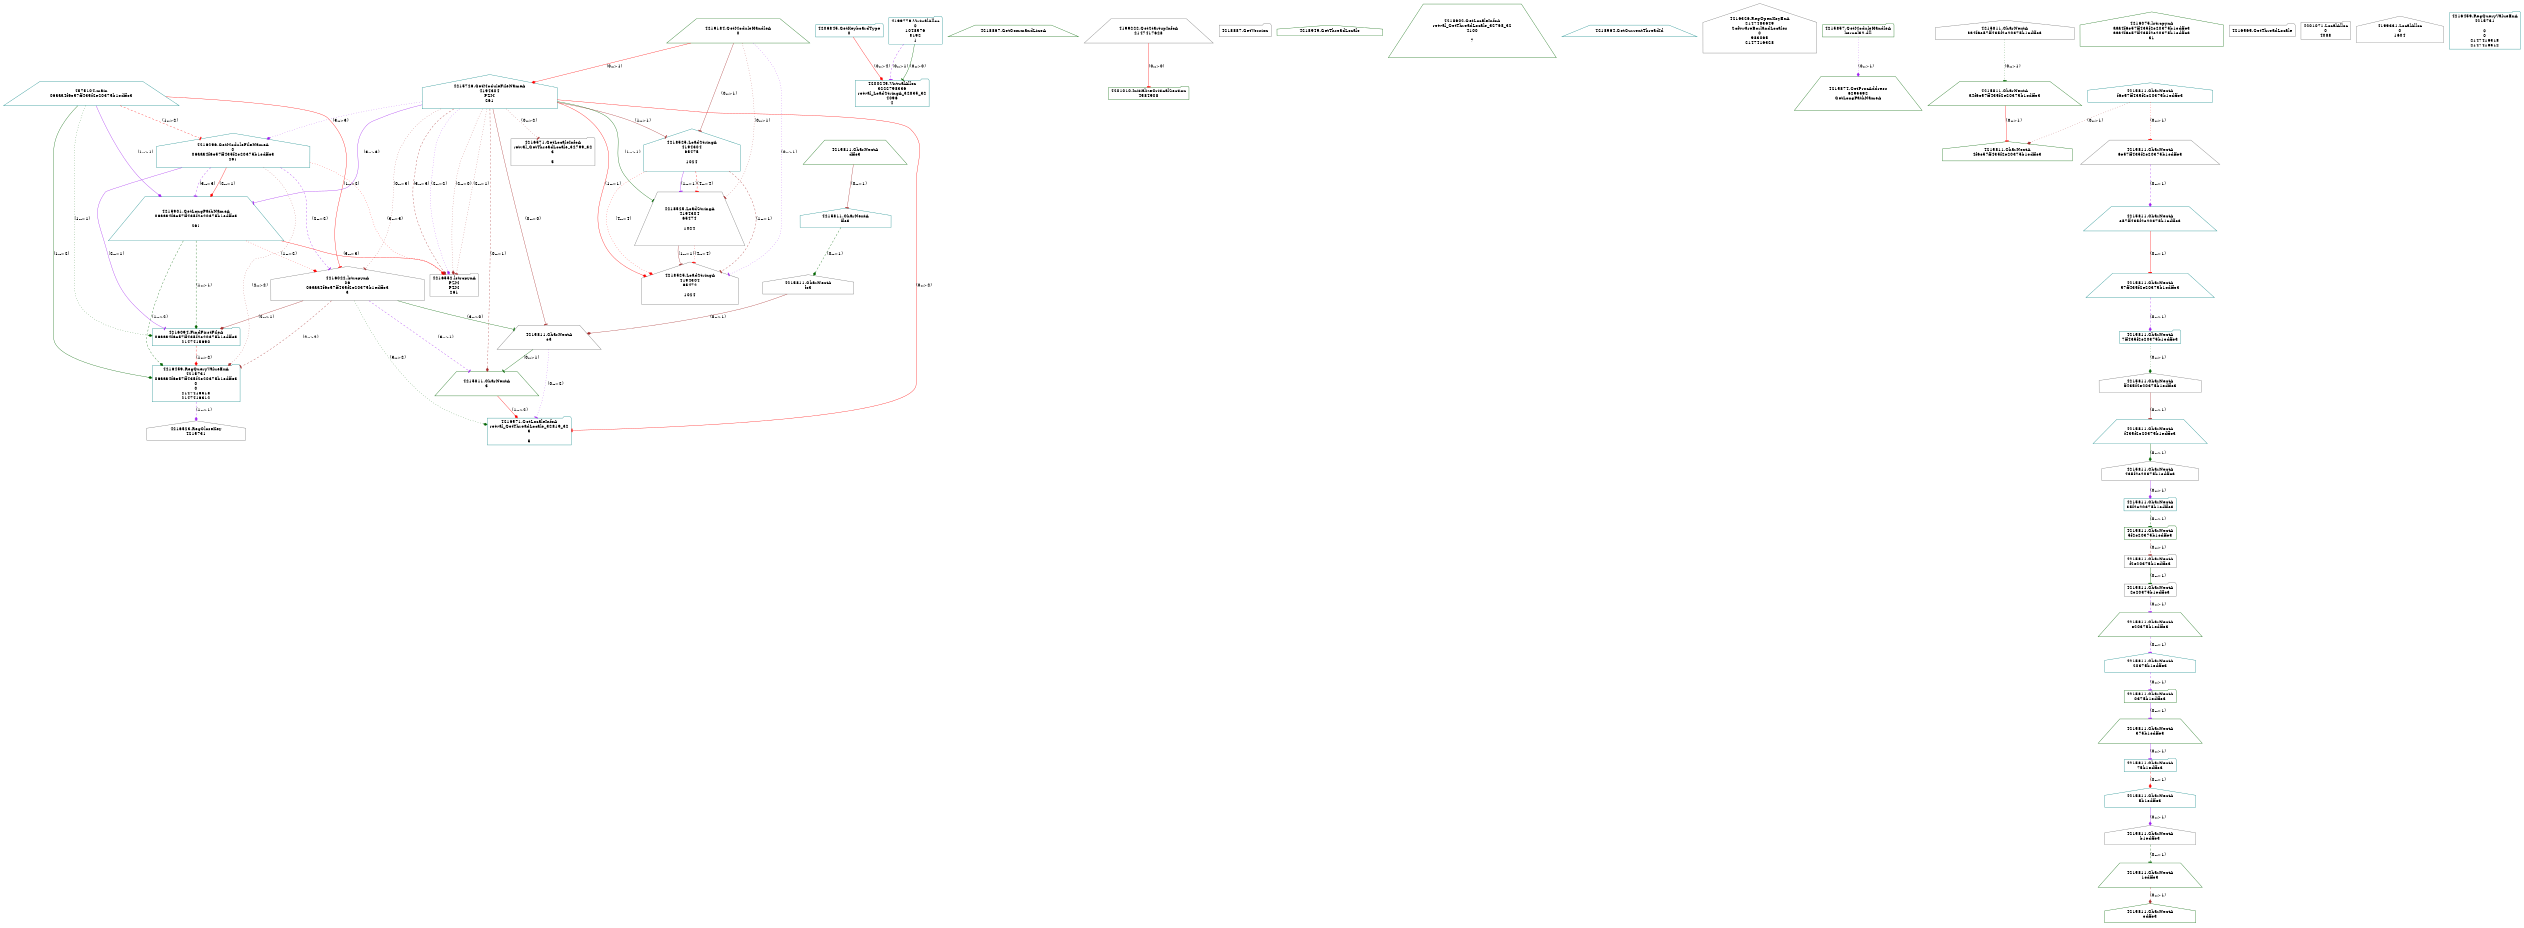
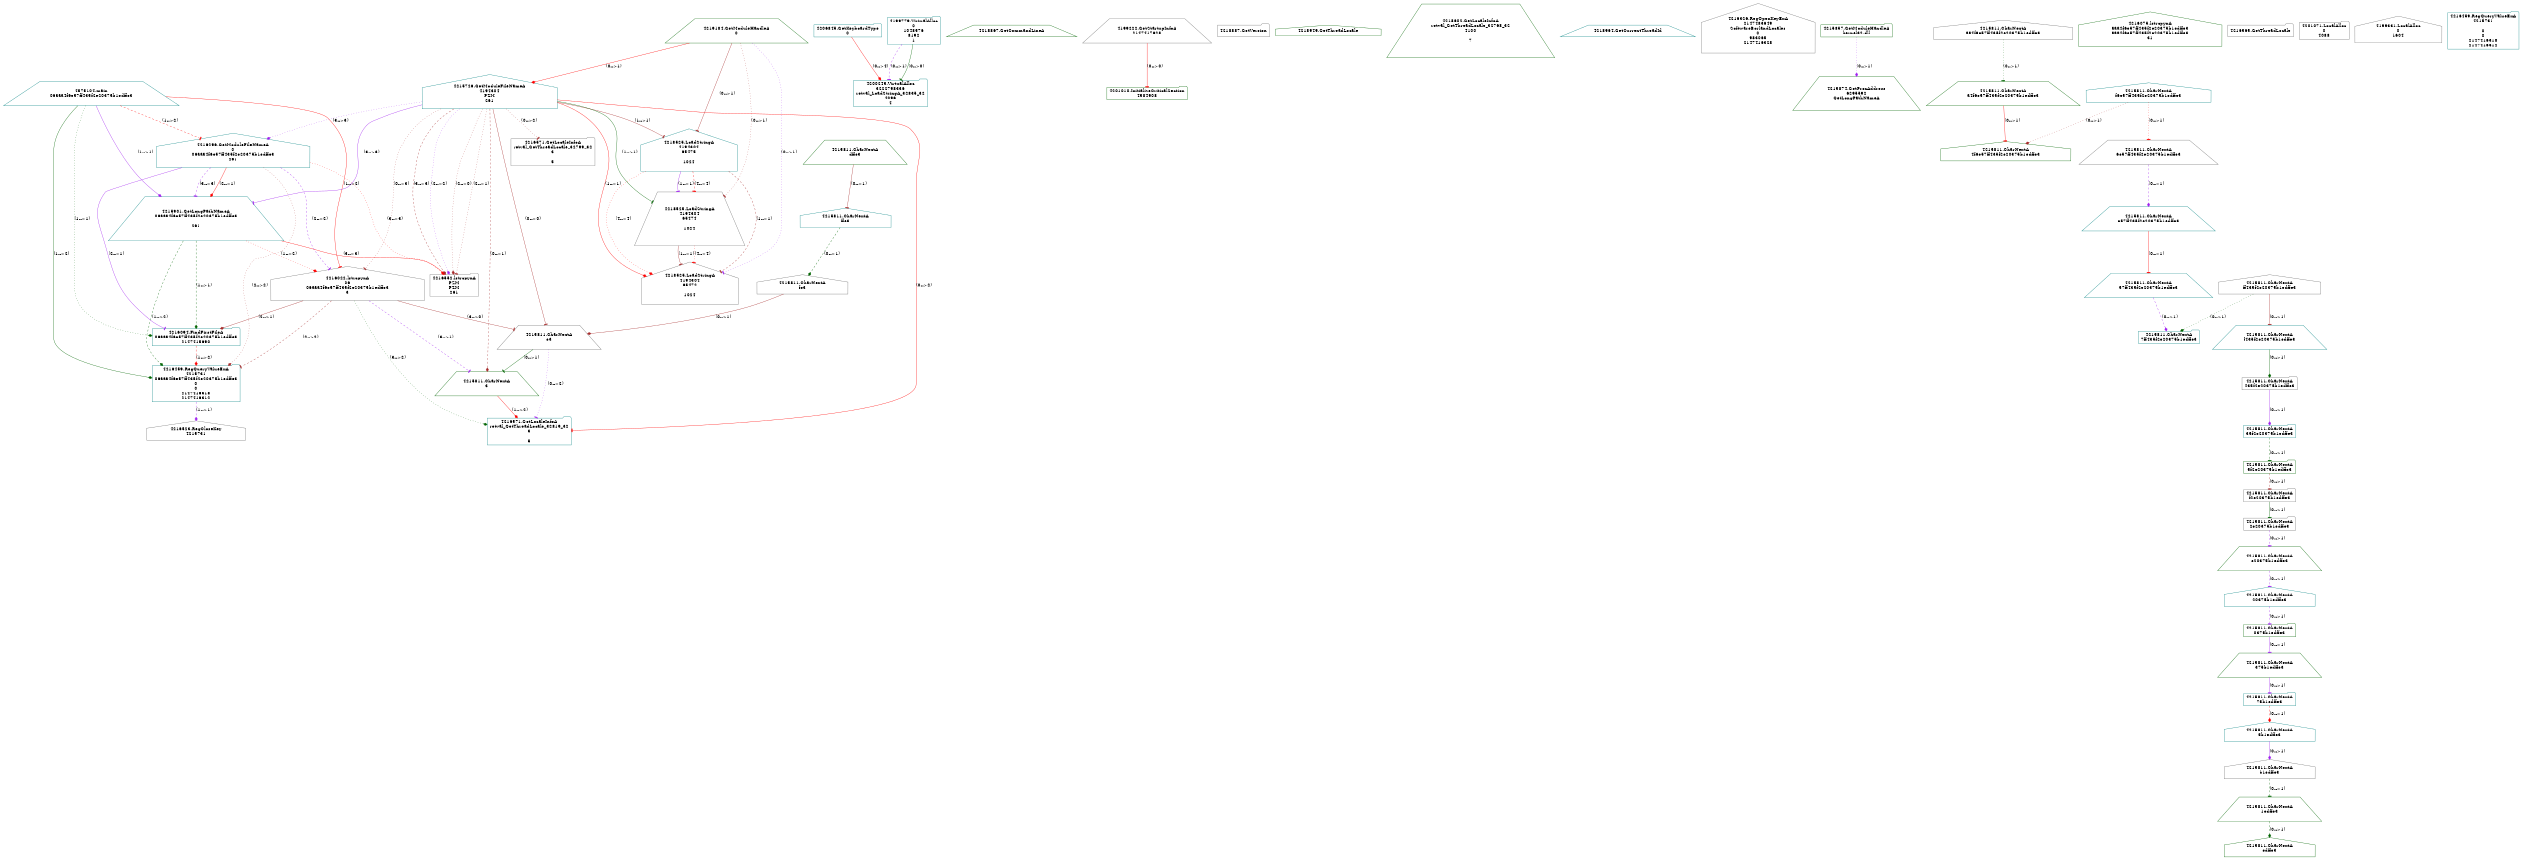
(455, 316) -> (455, 316)
(2150, 356) -> (2219, 312)
(2150, 472) -> (2270, 384)
(2150, 893) -> (2270, 828)
